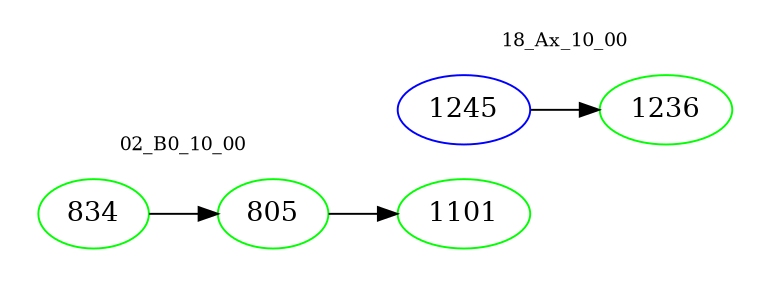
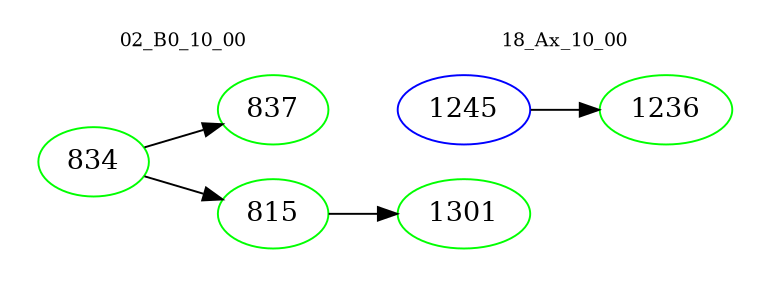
none -> (273, 110)
(273, 214) -> (273, 214)
(464, 214) -> (464, 214)
